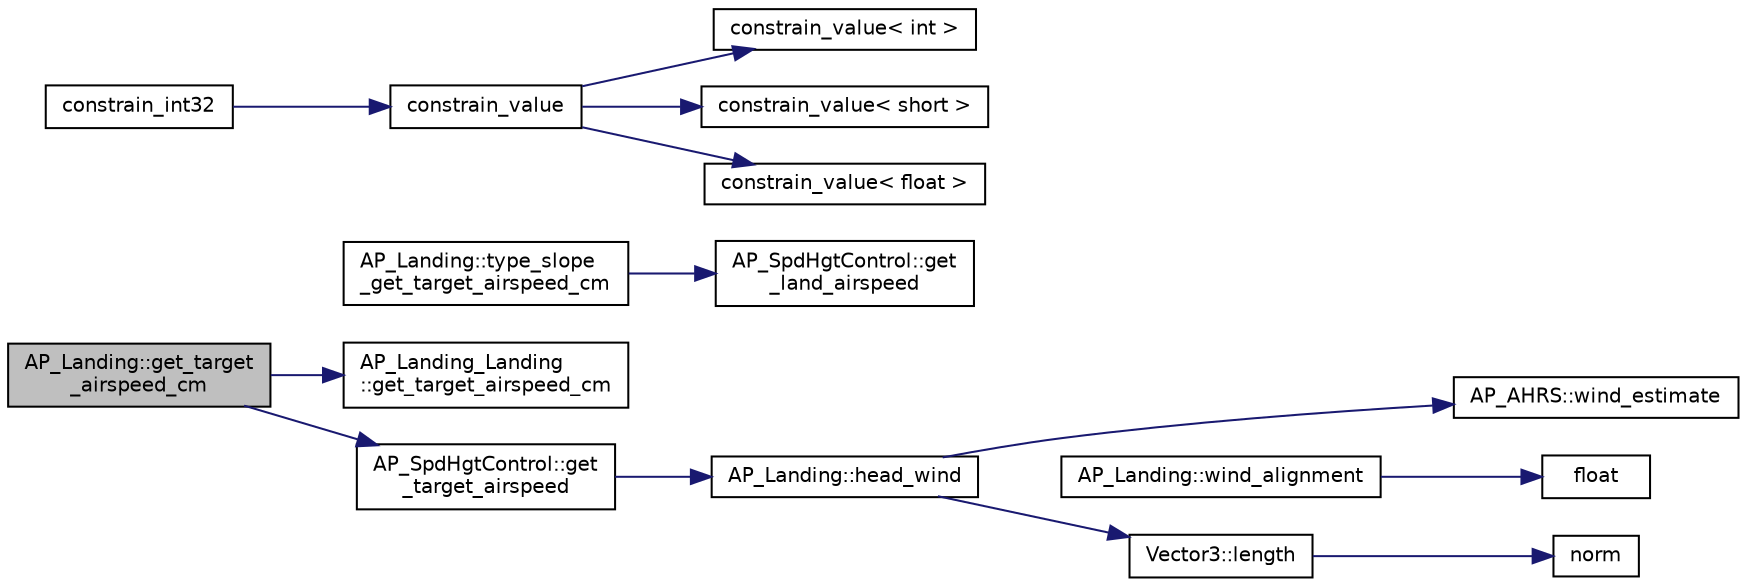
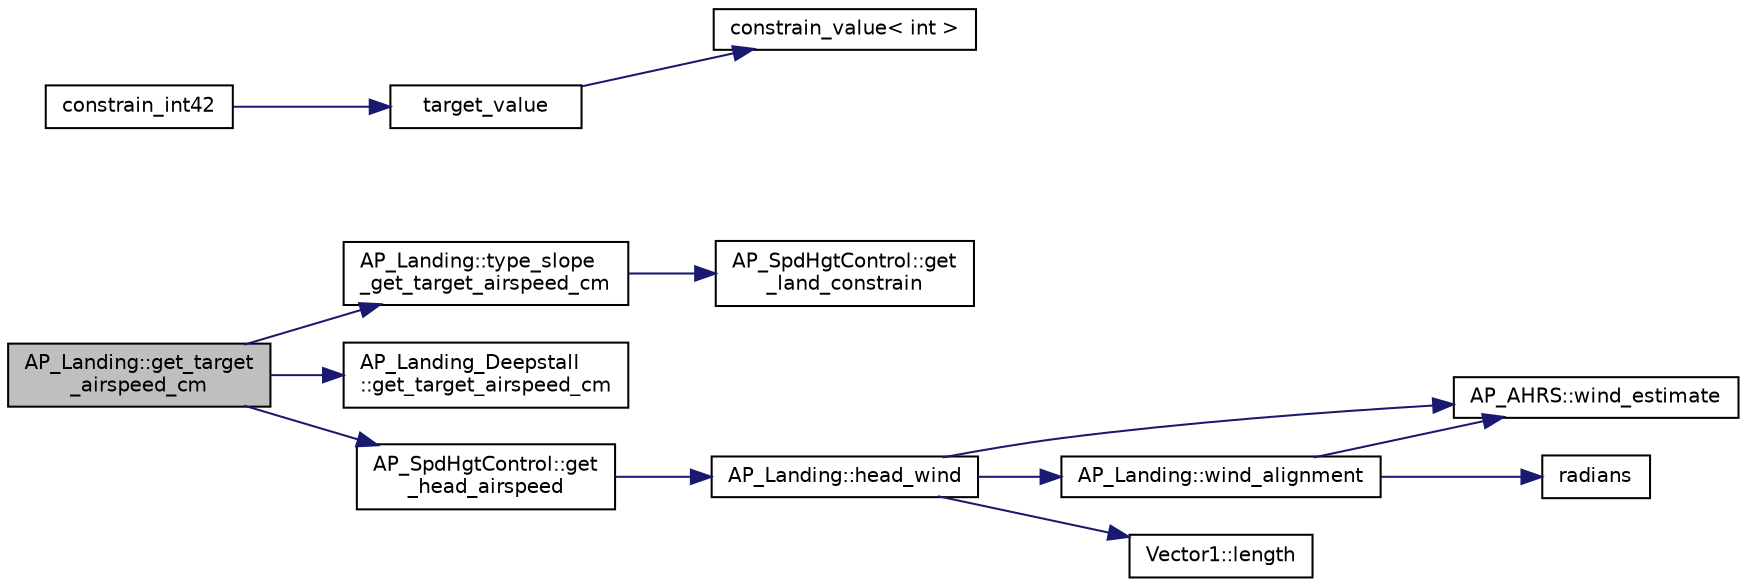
(139, 107) -> (139, 107)
(486, 107) -> (486, 107)
(845, 107) -> none
(845, 184) -> none
(845, 273) -> (845, 273)
none -> (303, 327)
(486, 375) -> (486, 375)
none -> (1399, 439)
(486, 477) -> (486, 477)
none -> (1009, 477)
(1596, 477) -> (1596, 477)
(1221, 556) -> (1221, 556)
(1596, 556) -> none
